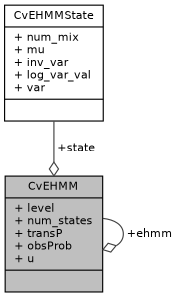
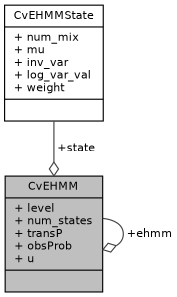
(30, 88) -> (40, 88)
